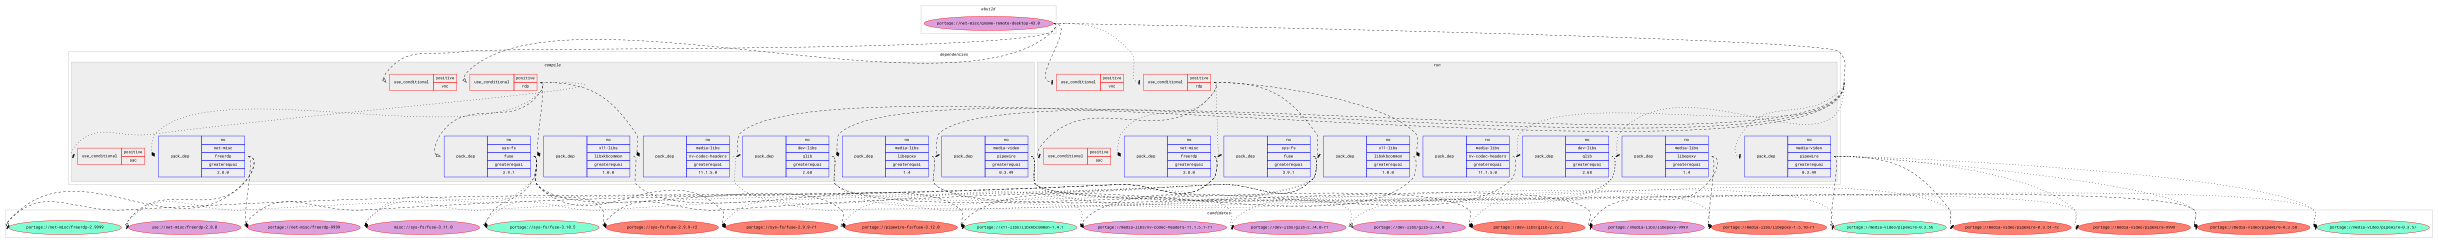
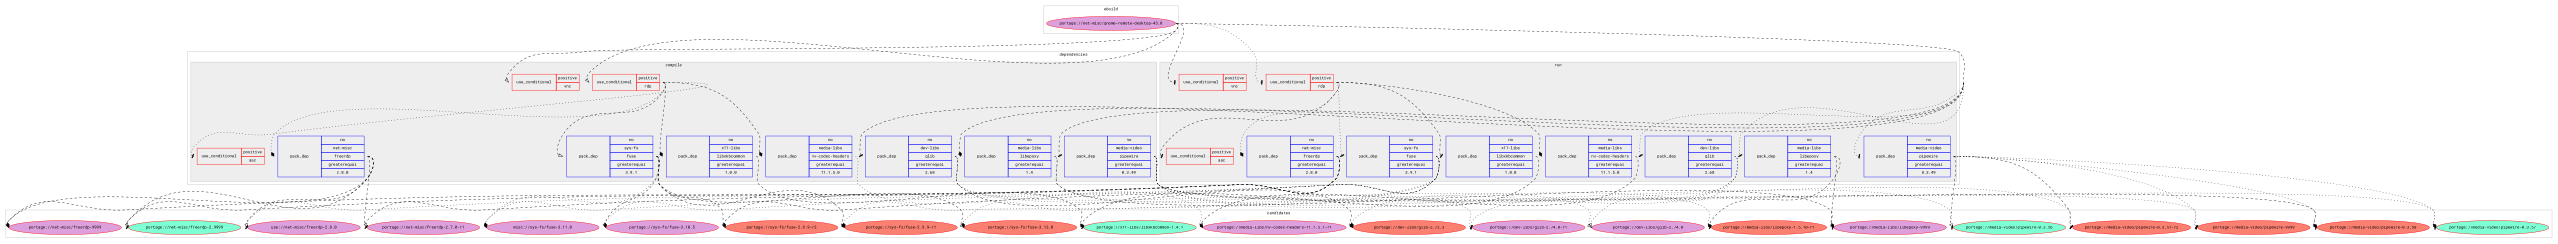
none -> (423, 228)
(543, 228) -> (662, 228)
(901, 228) -> (1021, 228)
